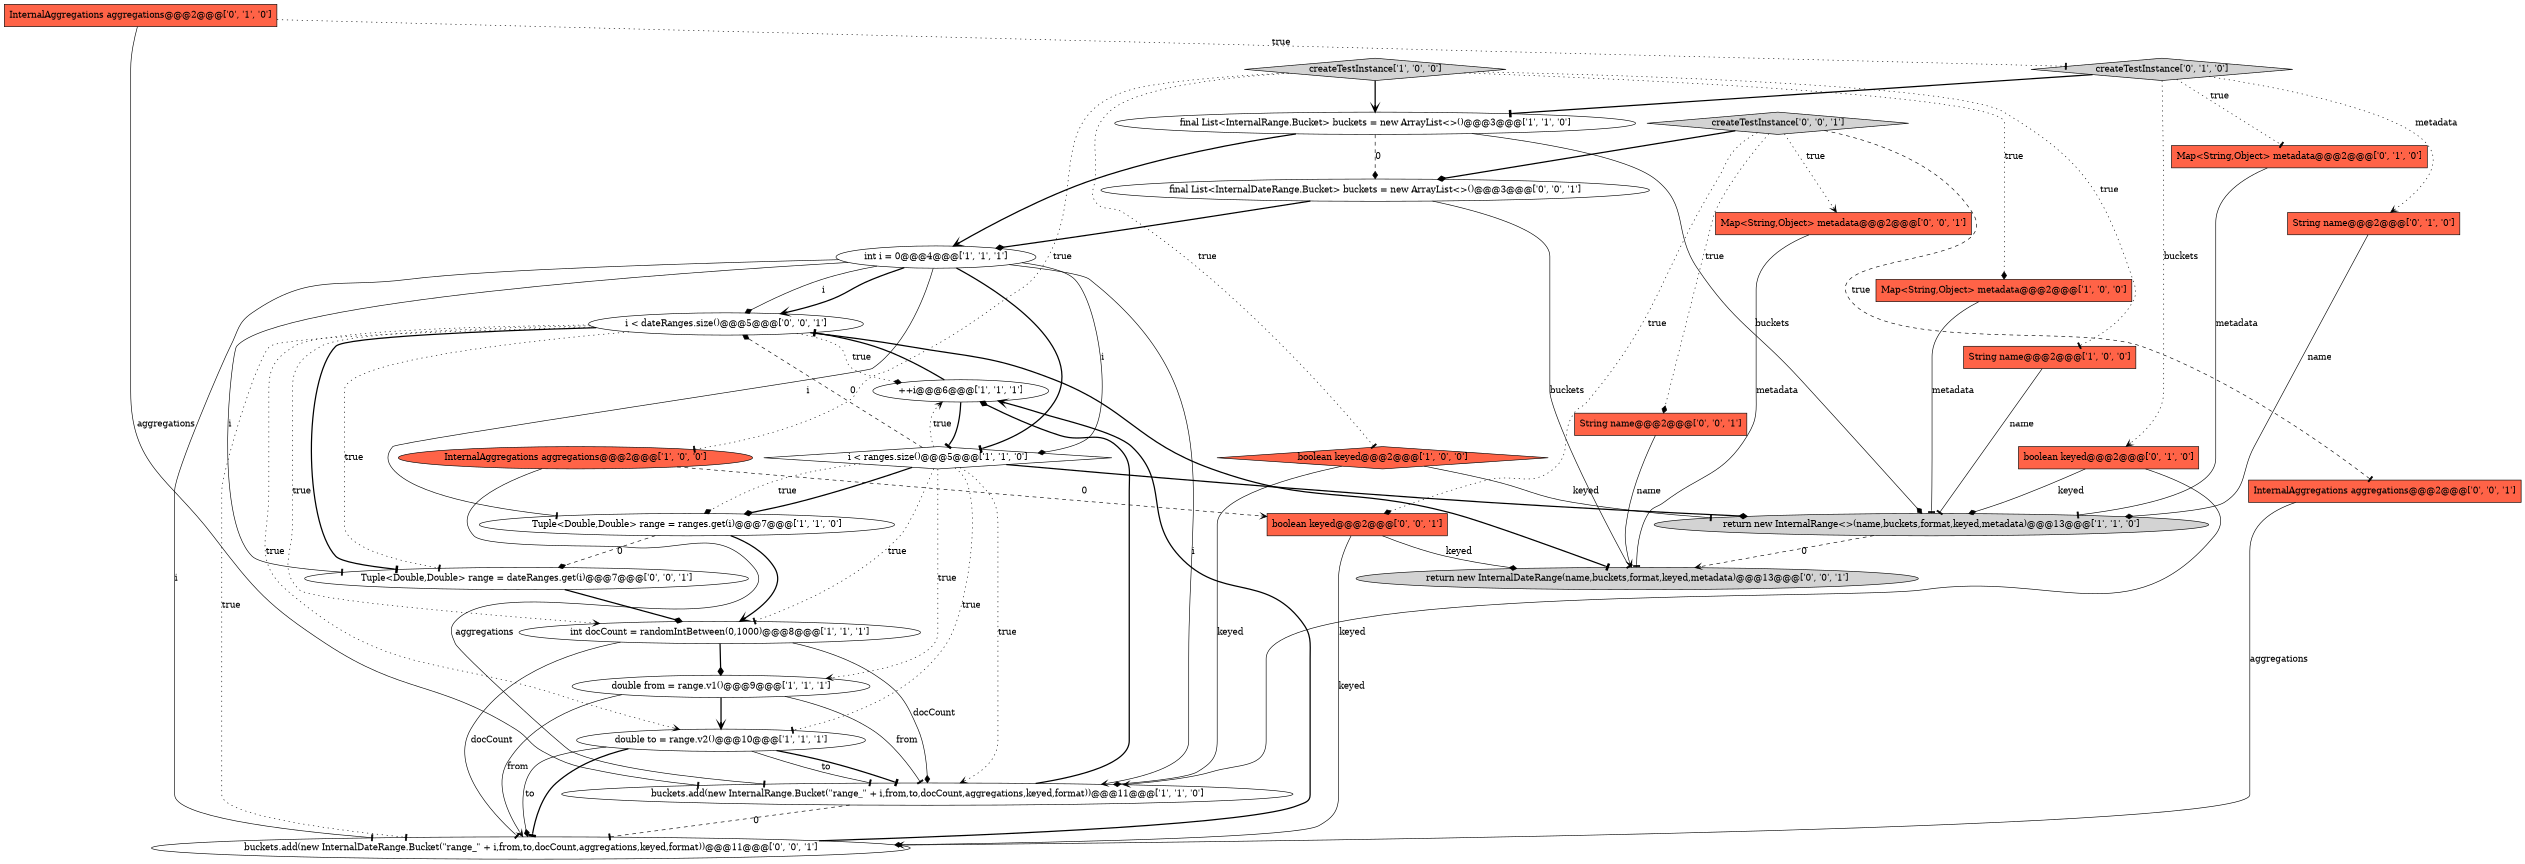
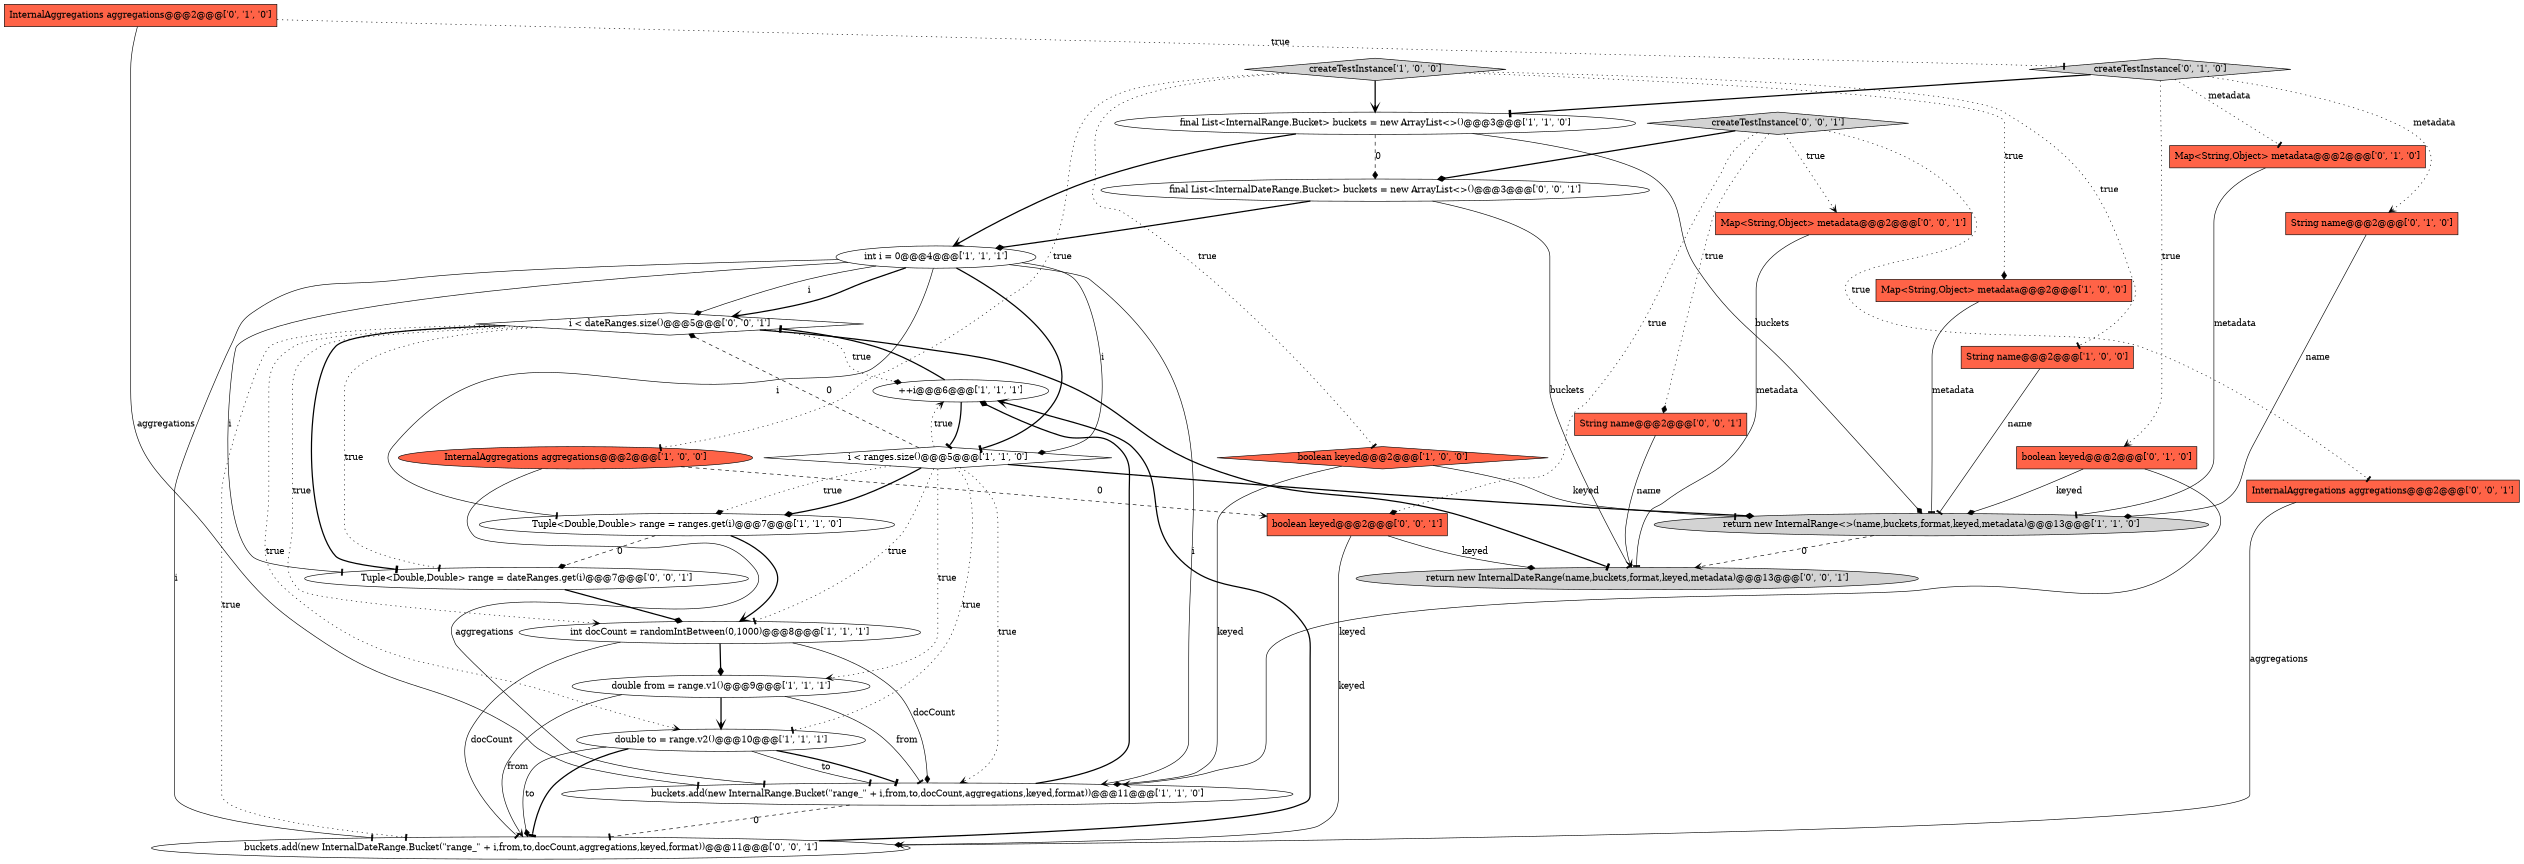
(2220, 96) -> (2229, 96)
(2181, 257) -> (2171, 257)
(726, 324) -> (670, 324)
(1949, 332) -> (1948, 332)
